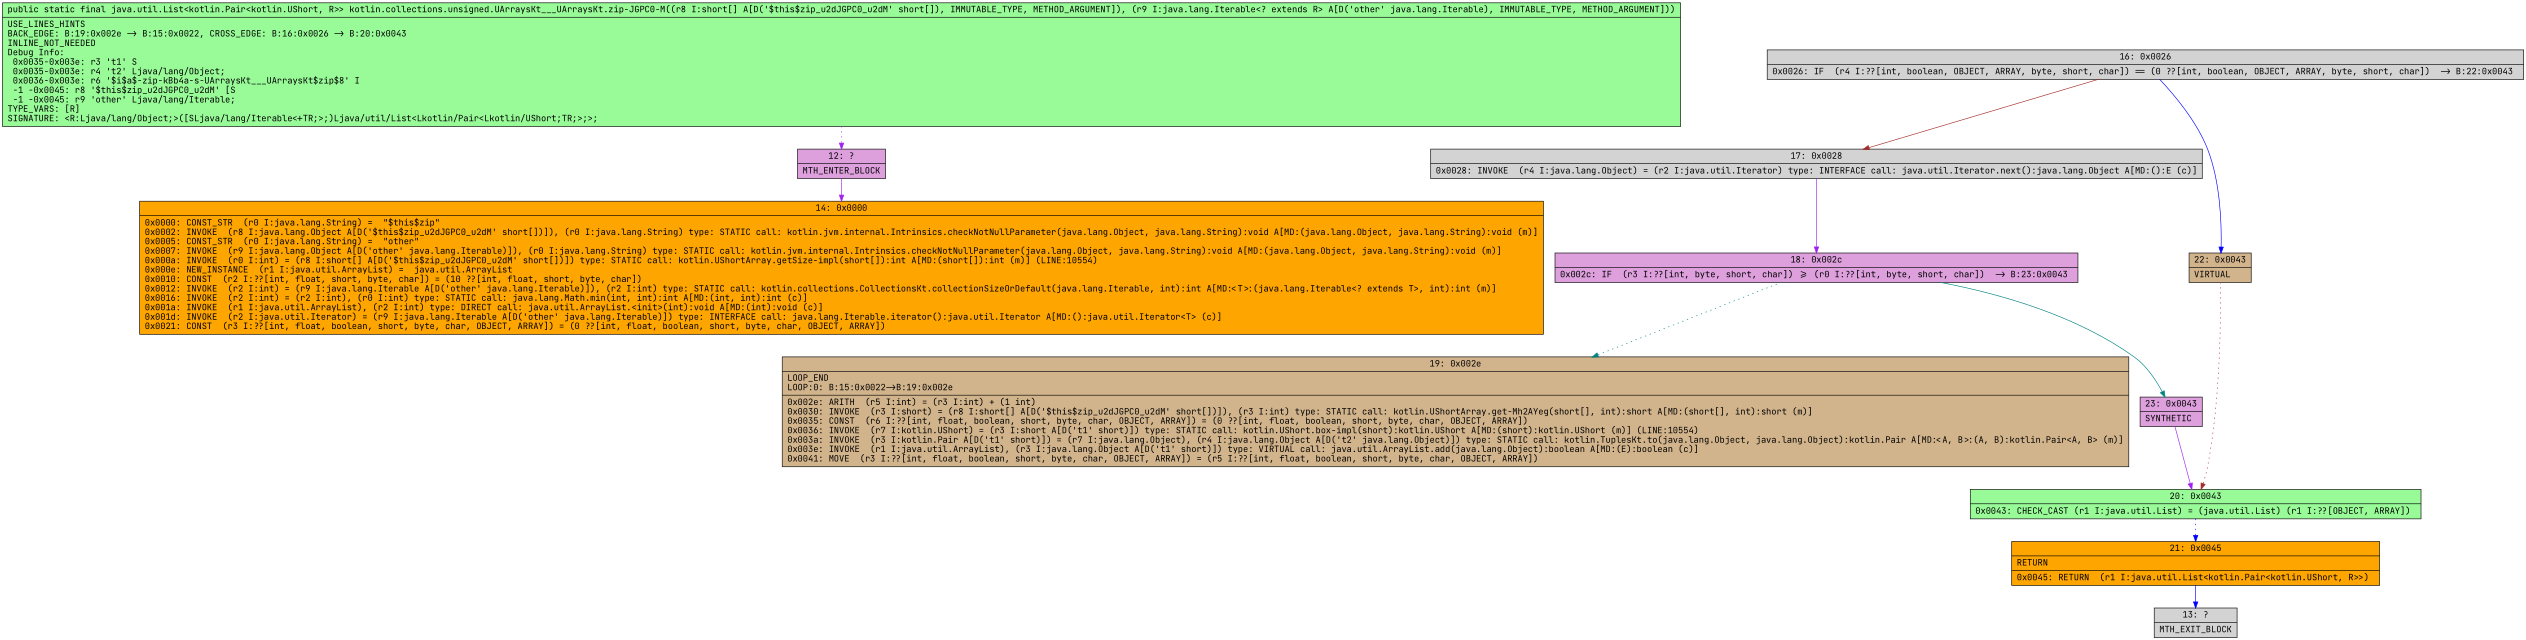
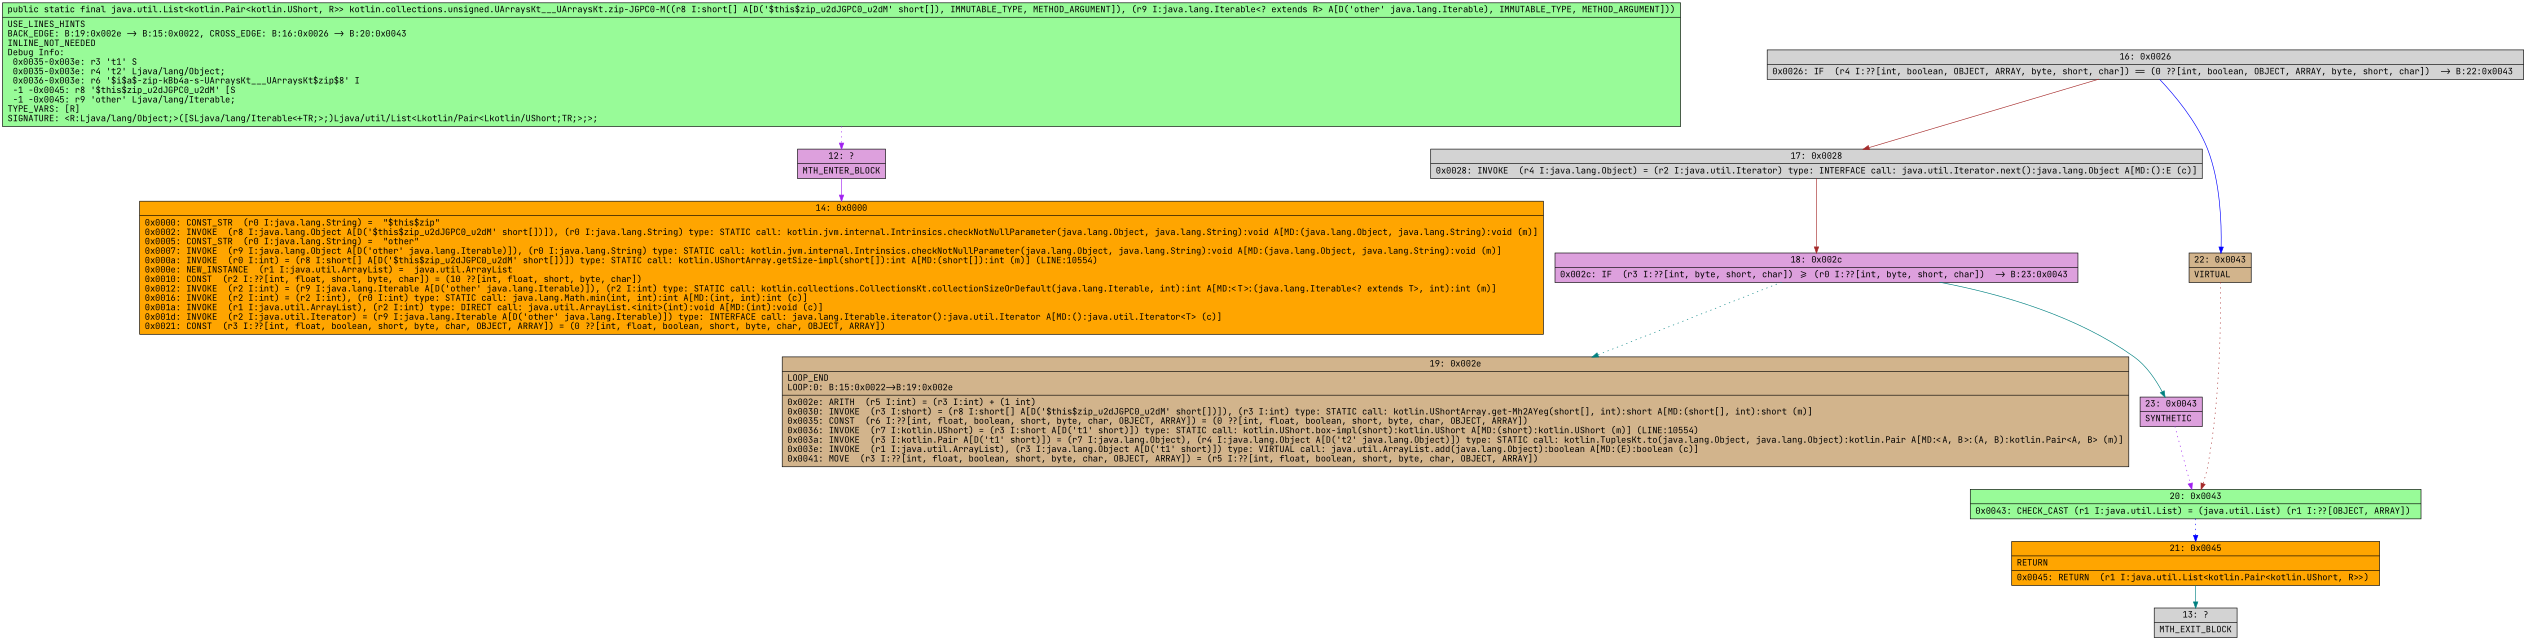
(1816, 213) -> (1816, 213)
(2183, 455) -> (2183, 455)
(2196, 594) -> (2196, 594)
